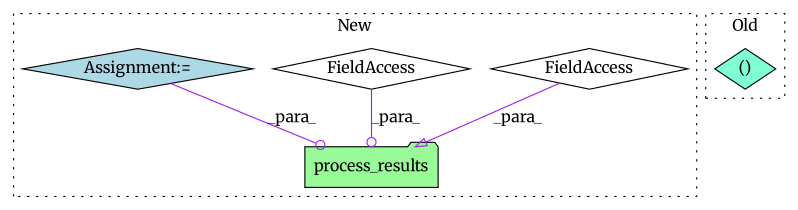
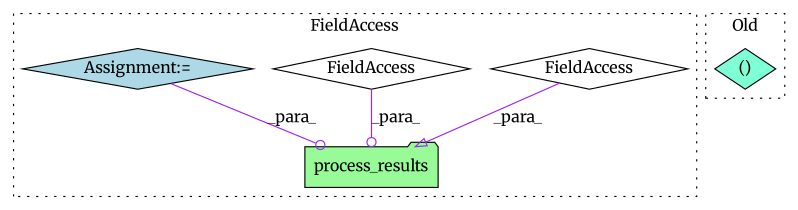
(355, 27) -> (355, 27)
